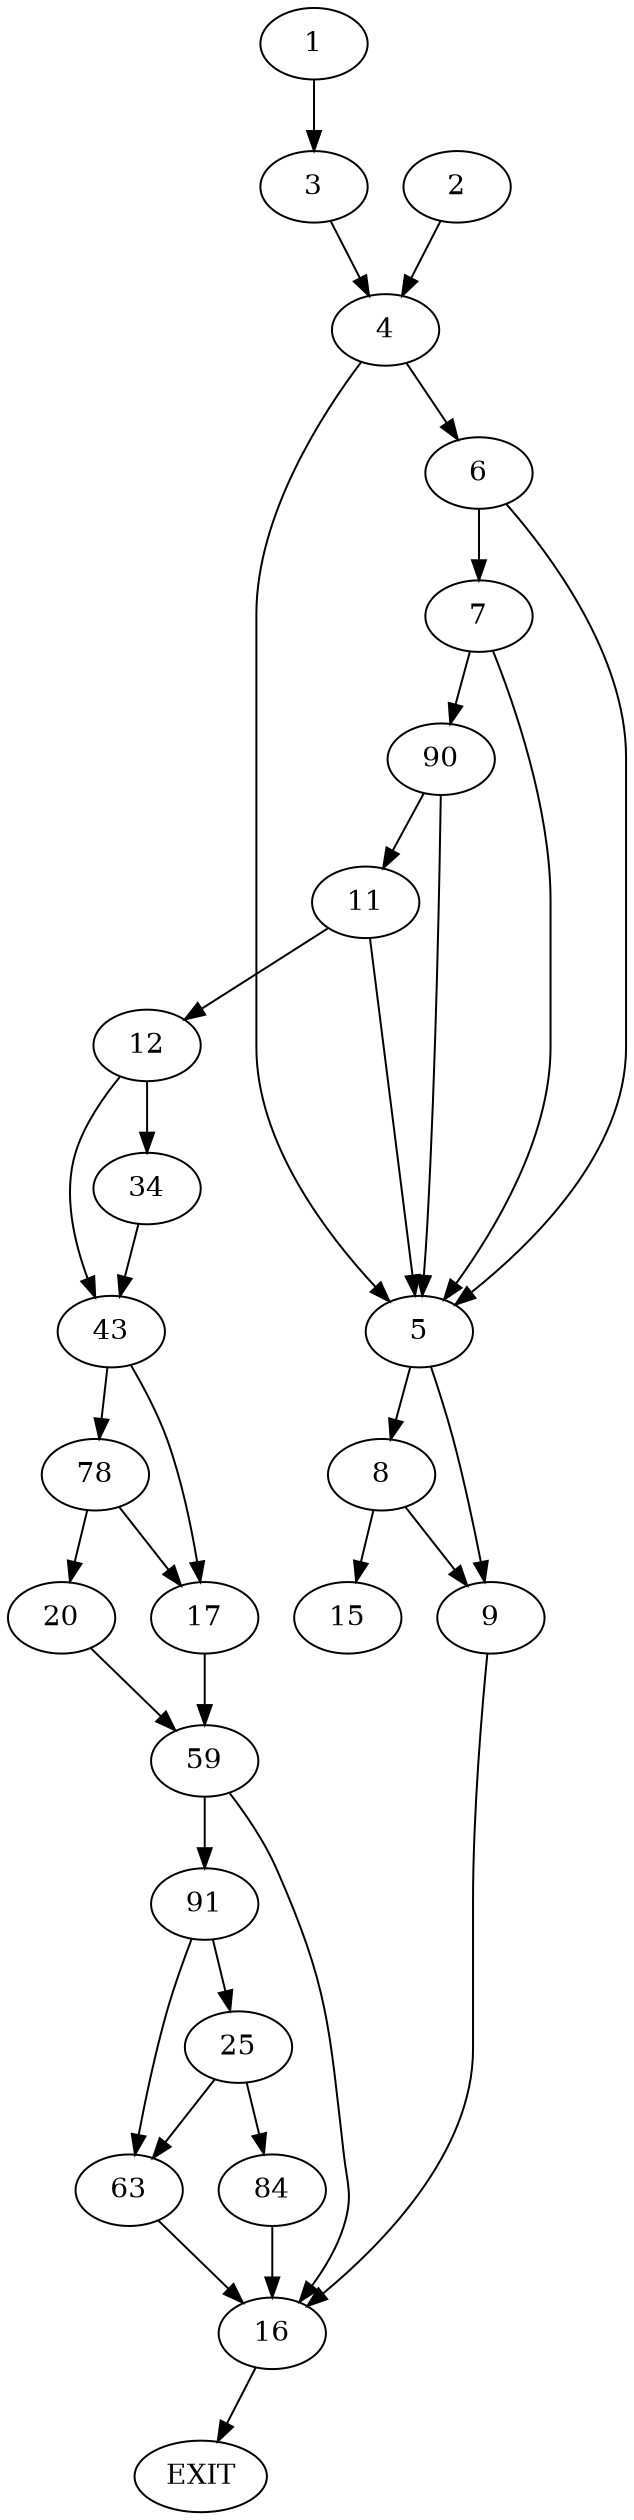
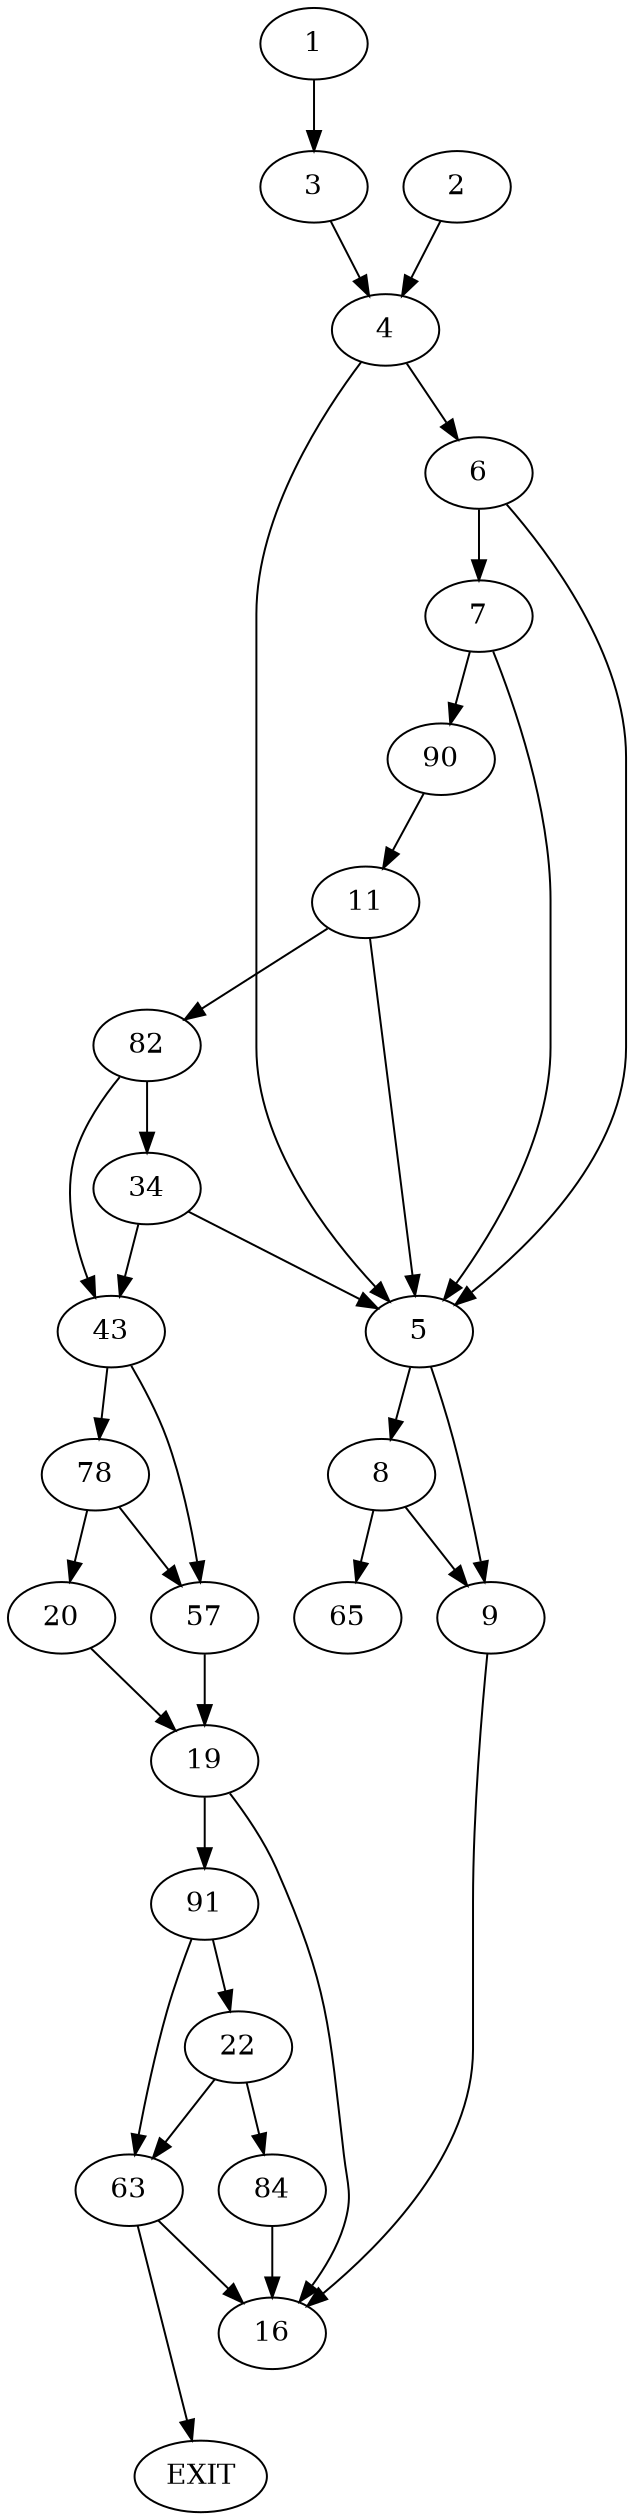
(435, 1035) -> (274, 1255)
(147, 1045) -> (147, 1045)
(205, 1618) -> (205, 1618)
(348, 1618) -> (348, 1618)
(205, 1761) -> (205, 1761)
(238, 2047) -> (238, 2047)
(241, 2396) -> (162, 2323)
